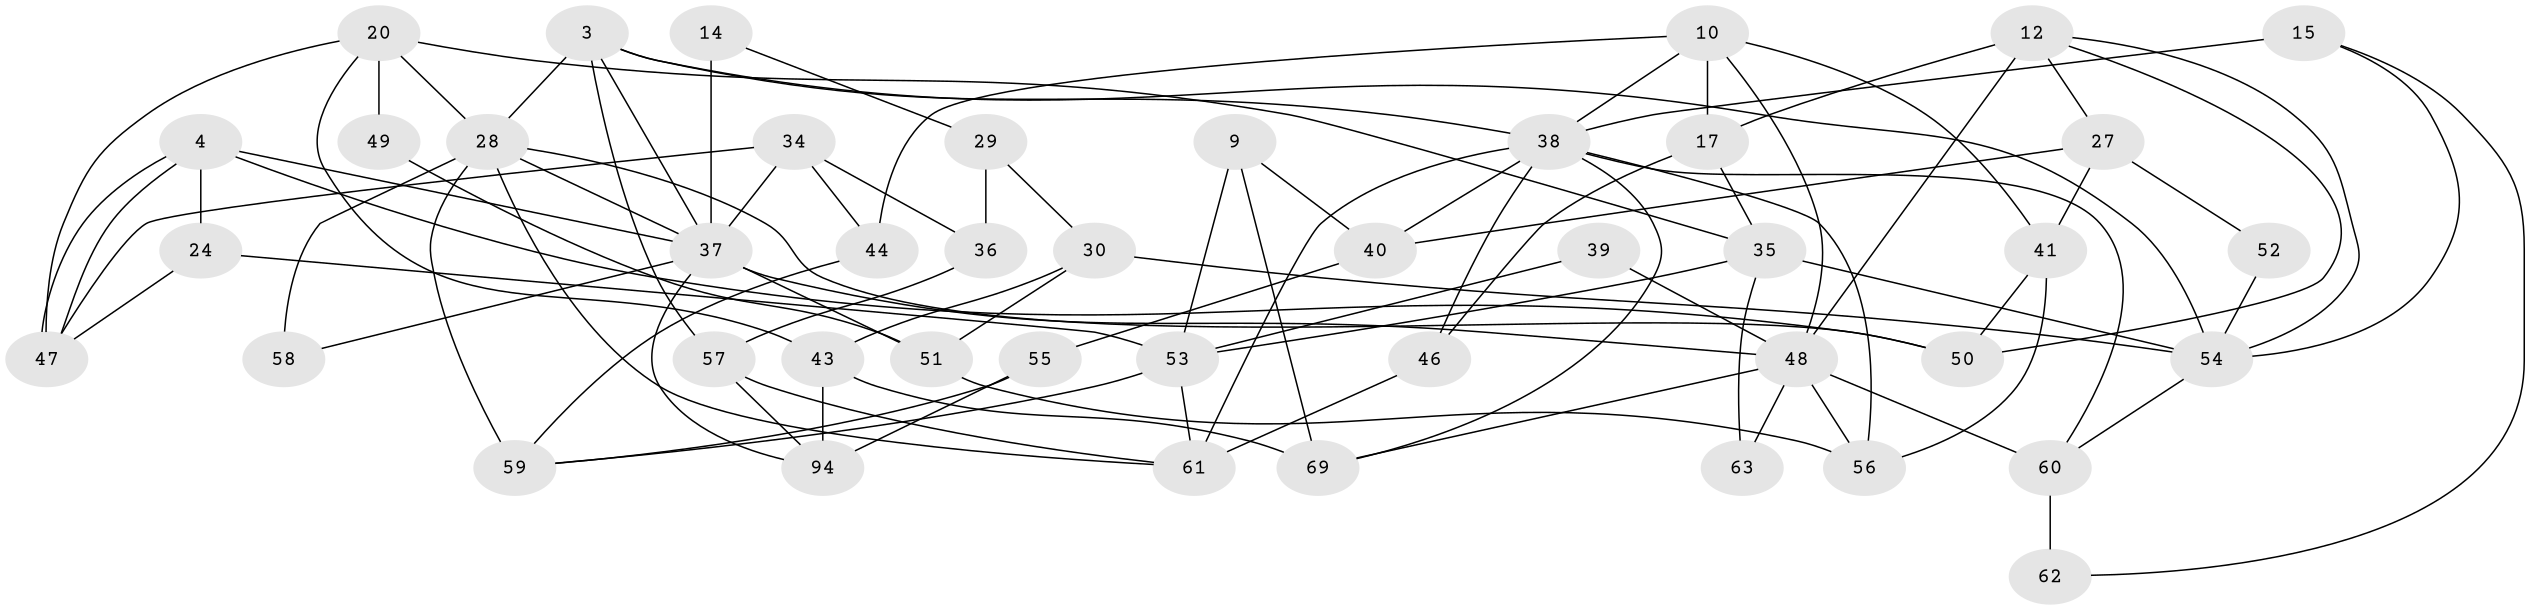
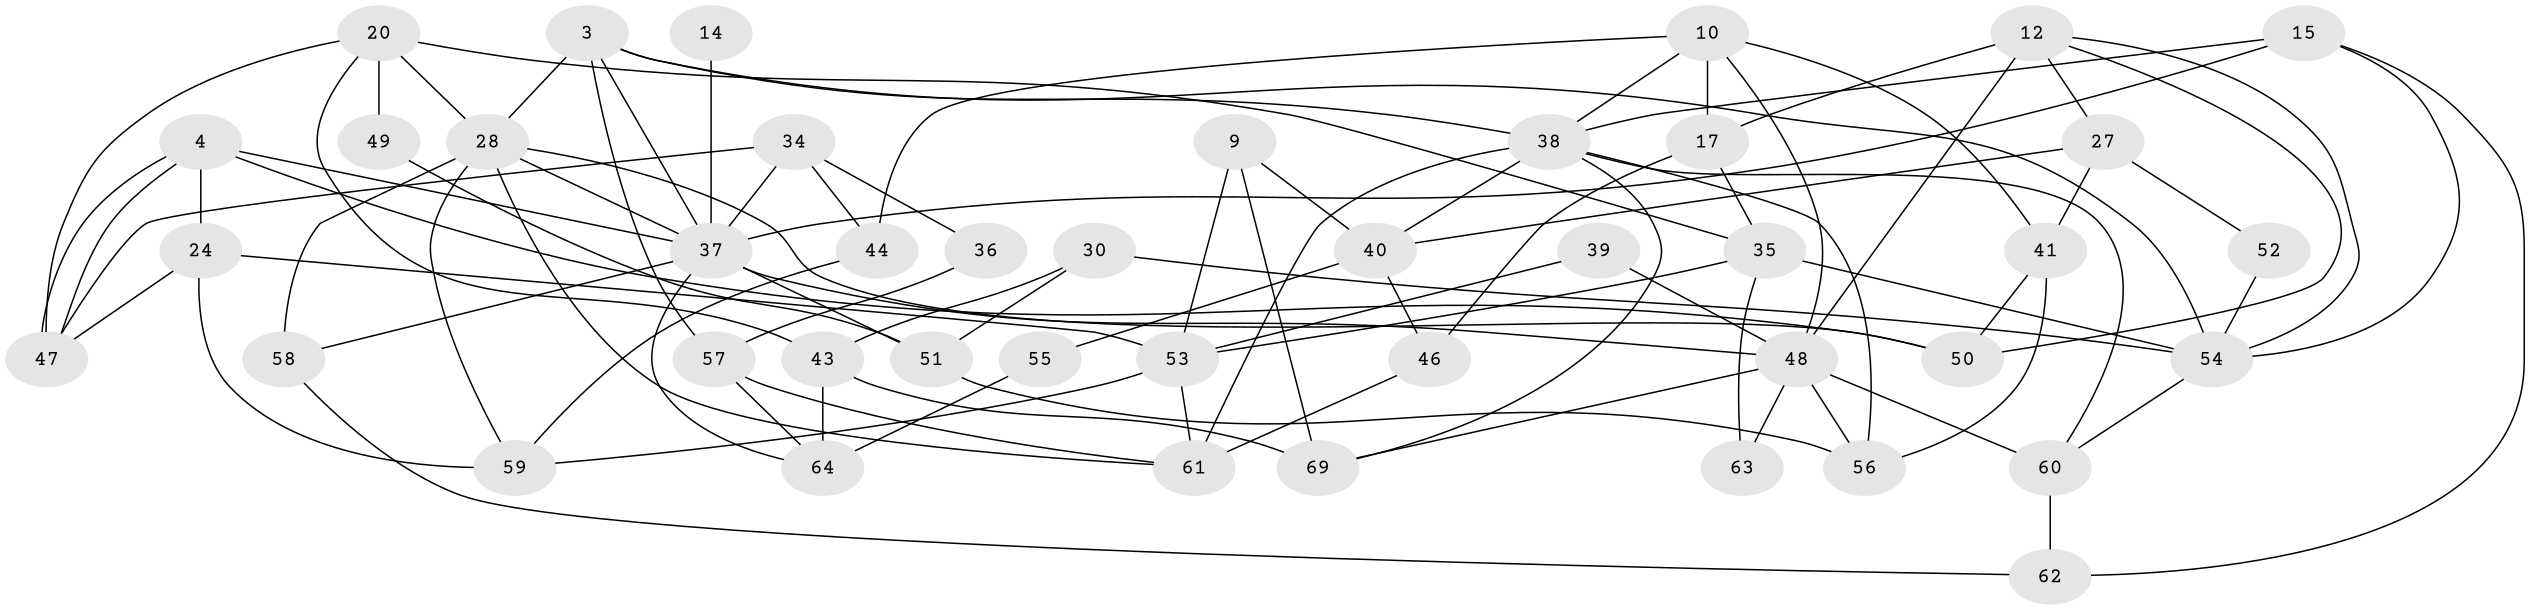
(986, 142) -> none
none -> (1515, 195)
(1482, 247) -> (1403, 305)
(898, 410) -> (289, 429)
(823, 468) -> (823, 468)
none -> (1137, 551)
